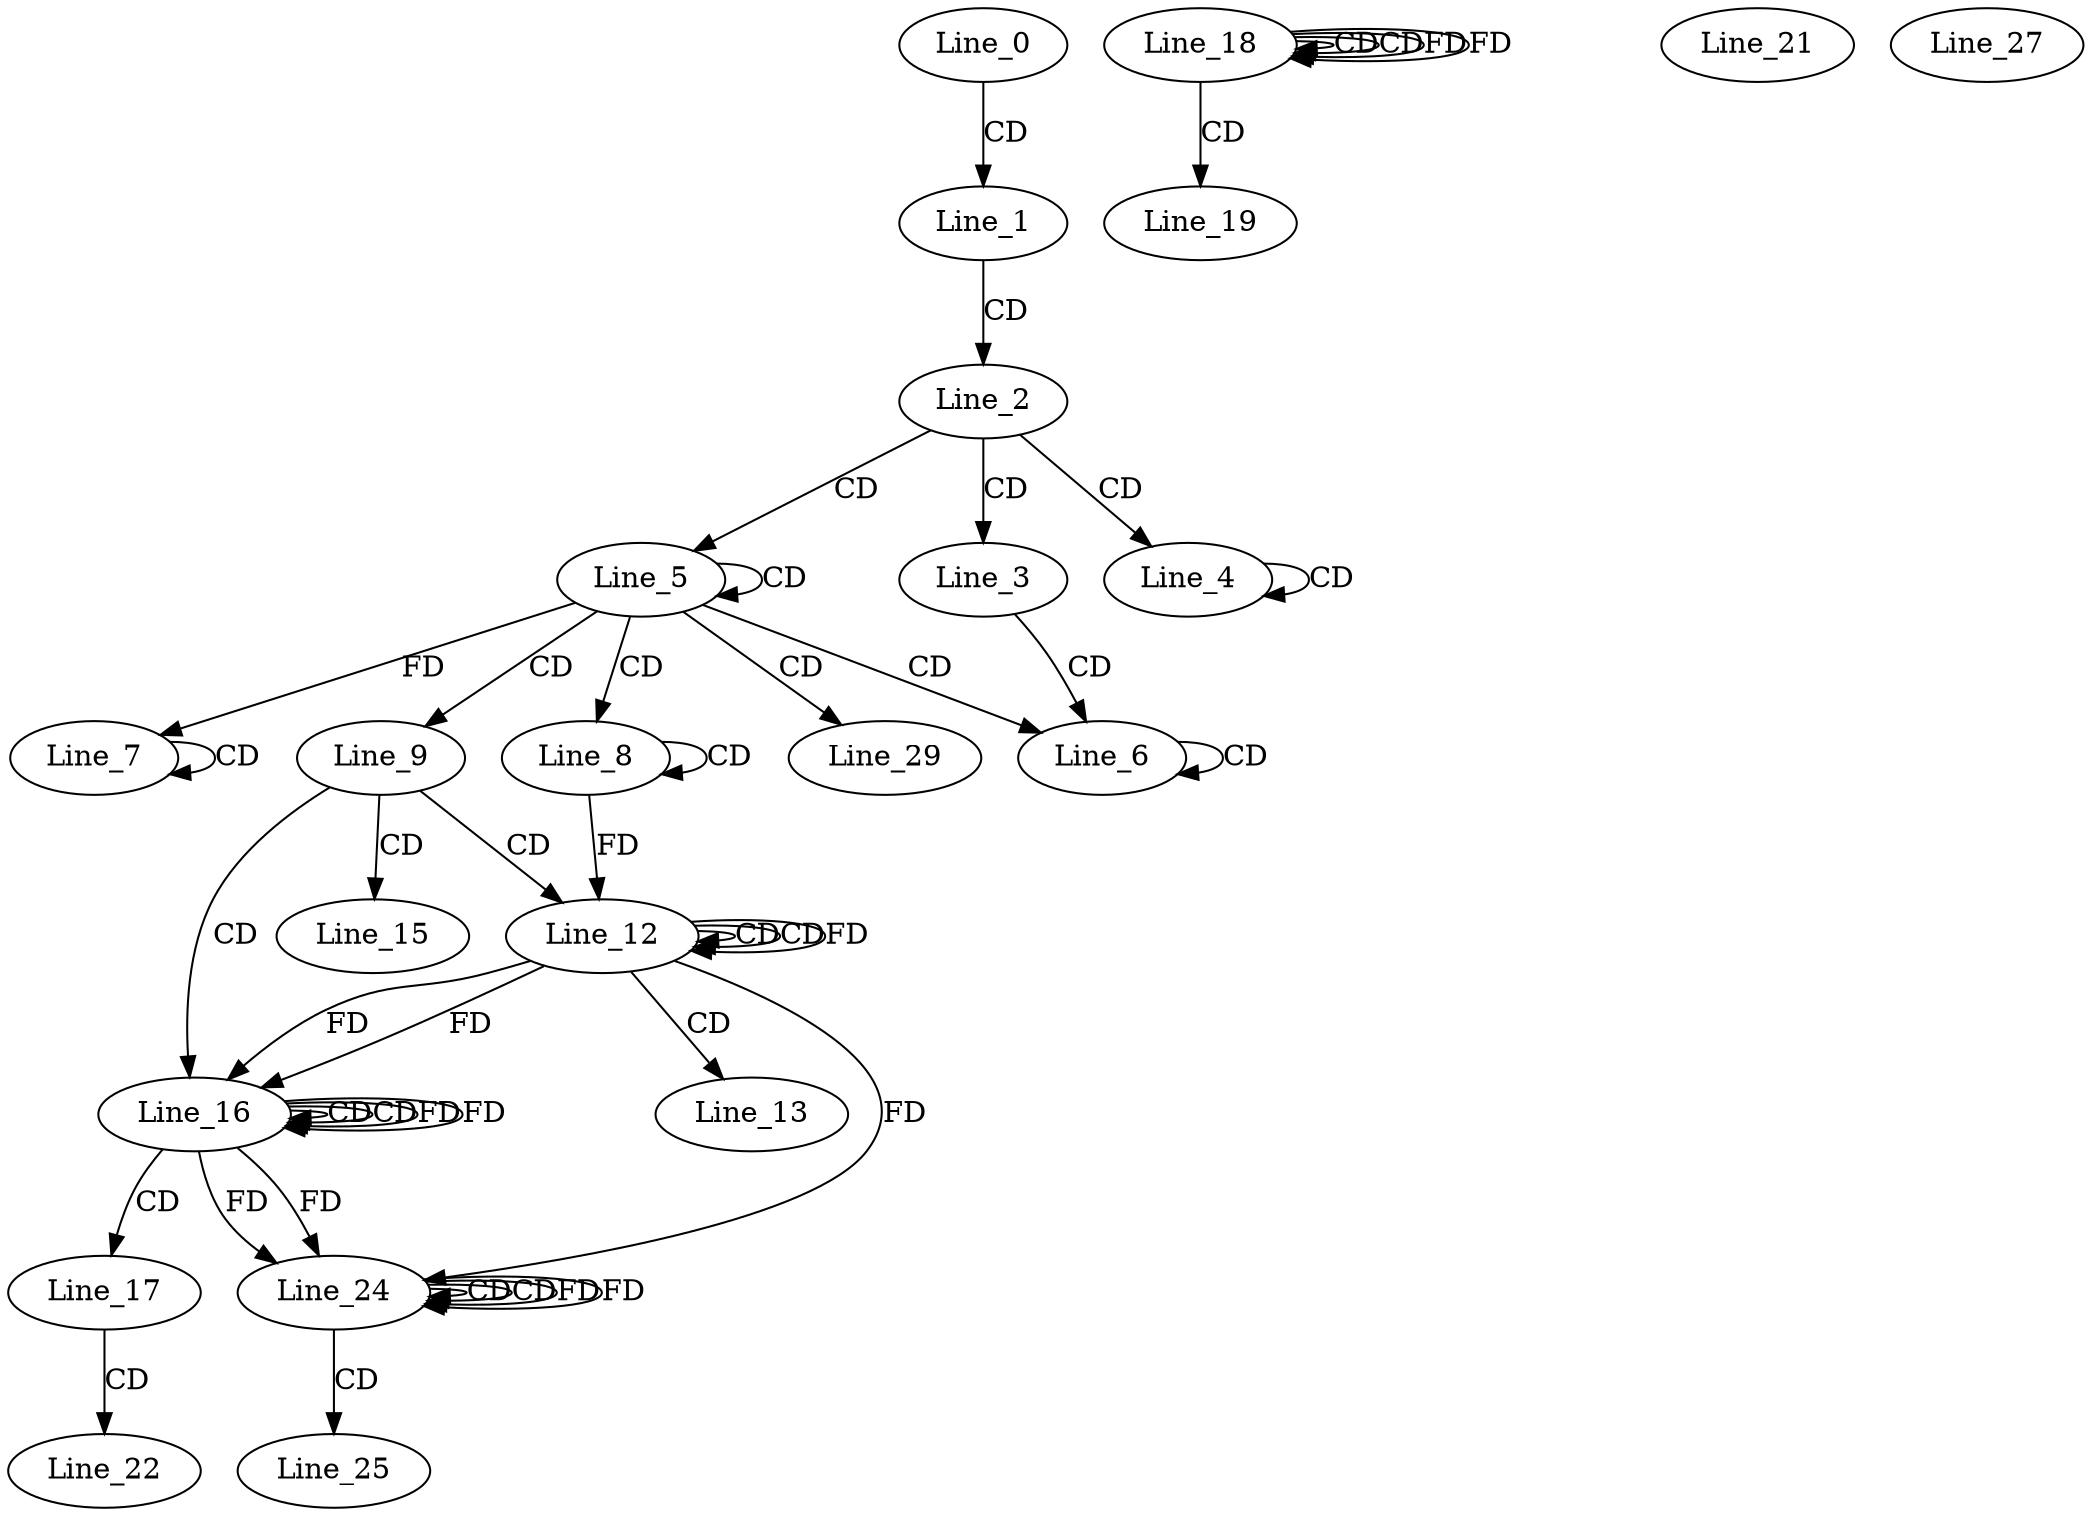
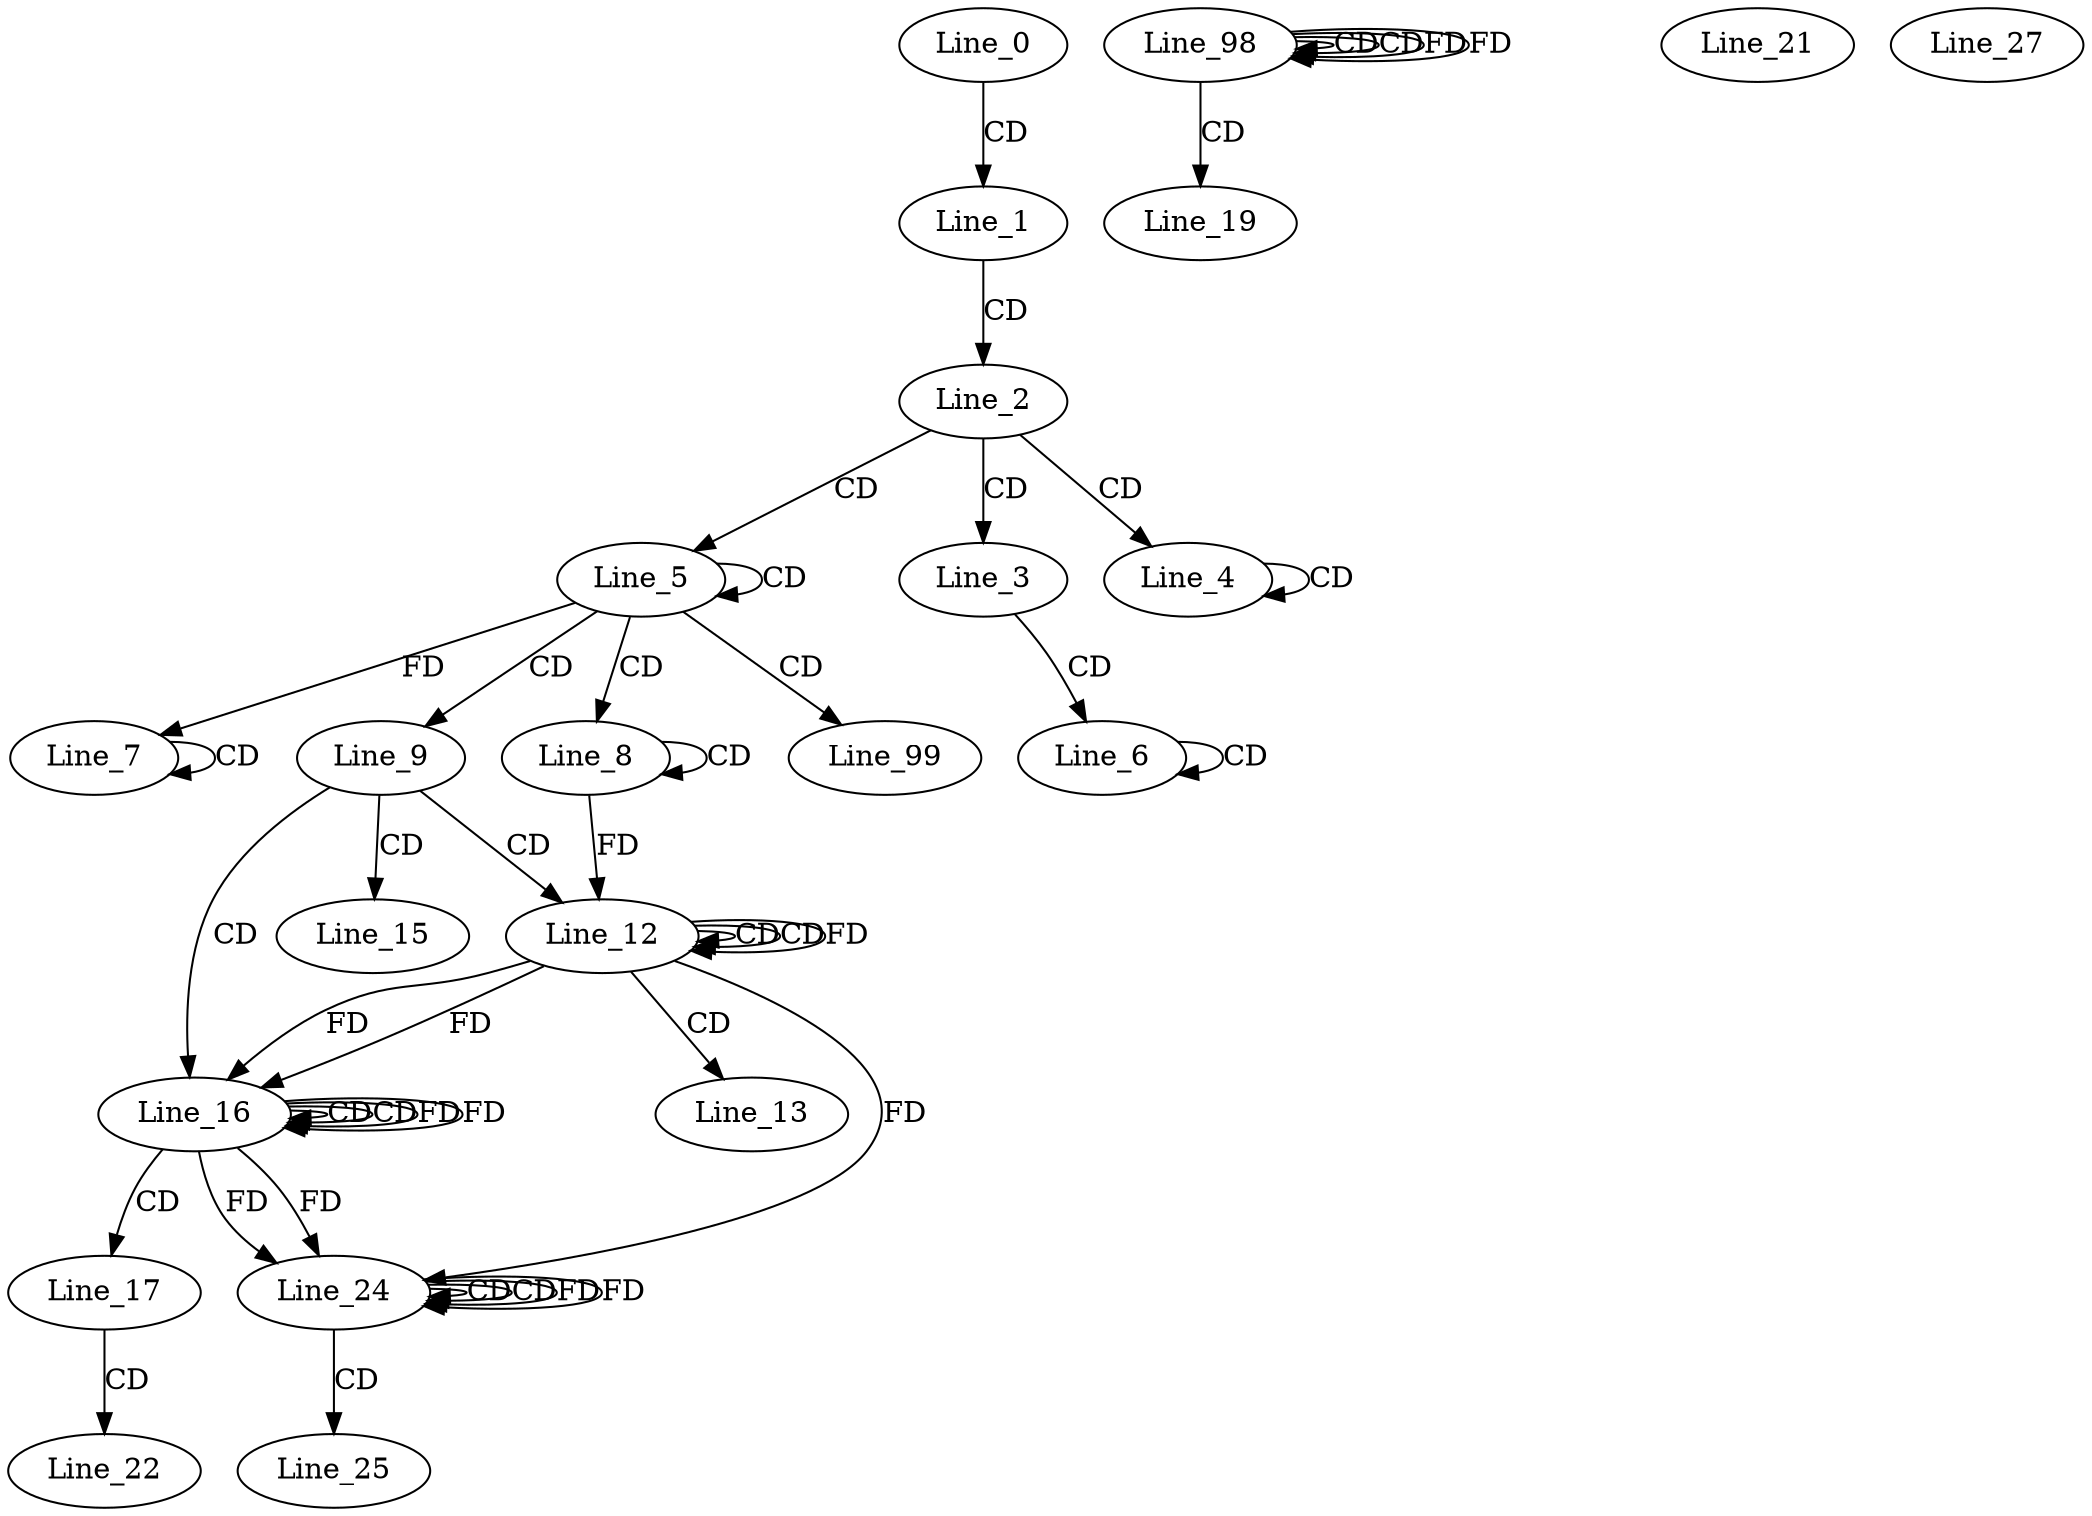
(1200, 45) -> (1200, 45)
(862, 665) -> none
(885, 758) -> (885, 758)
